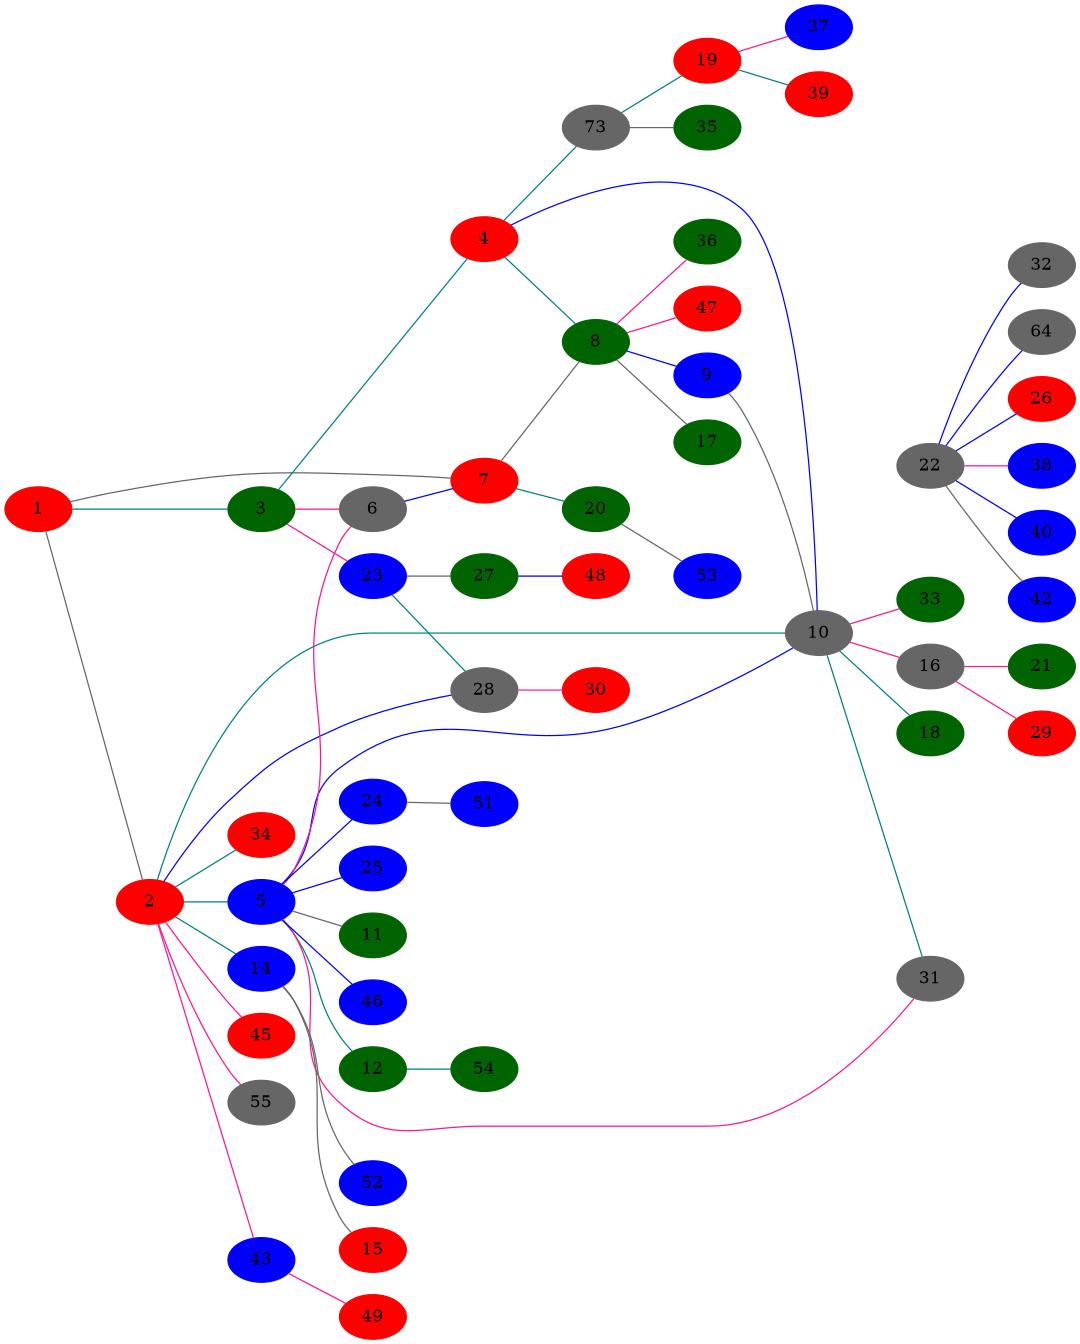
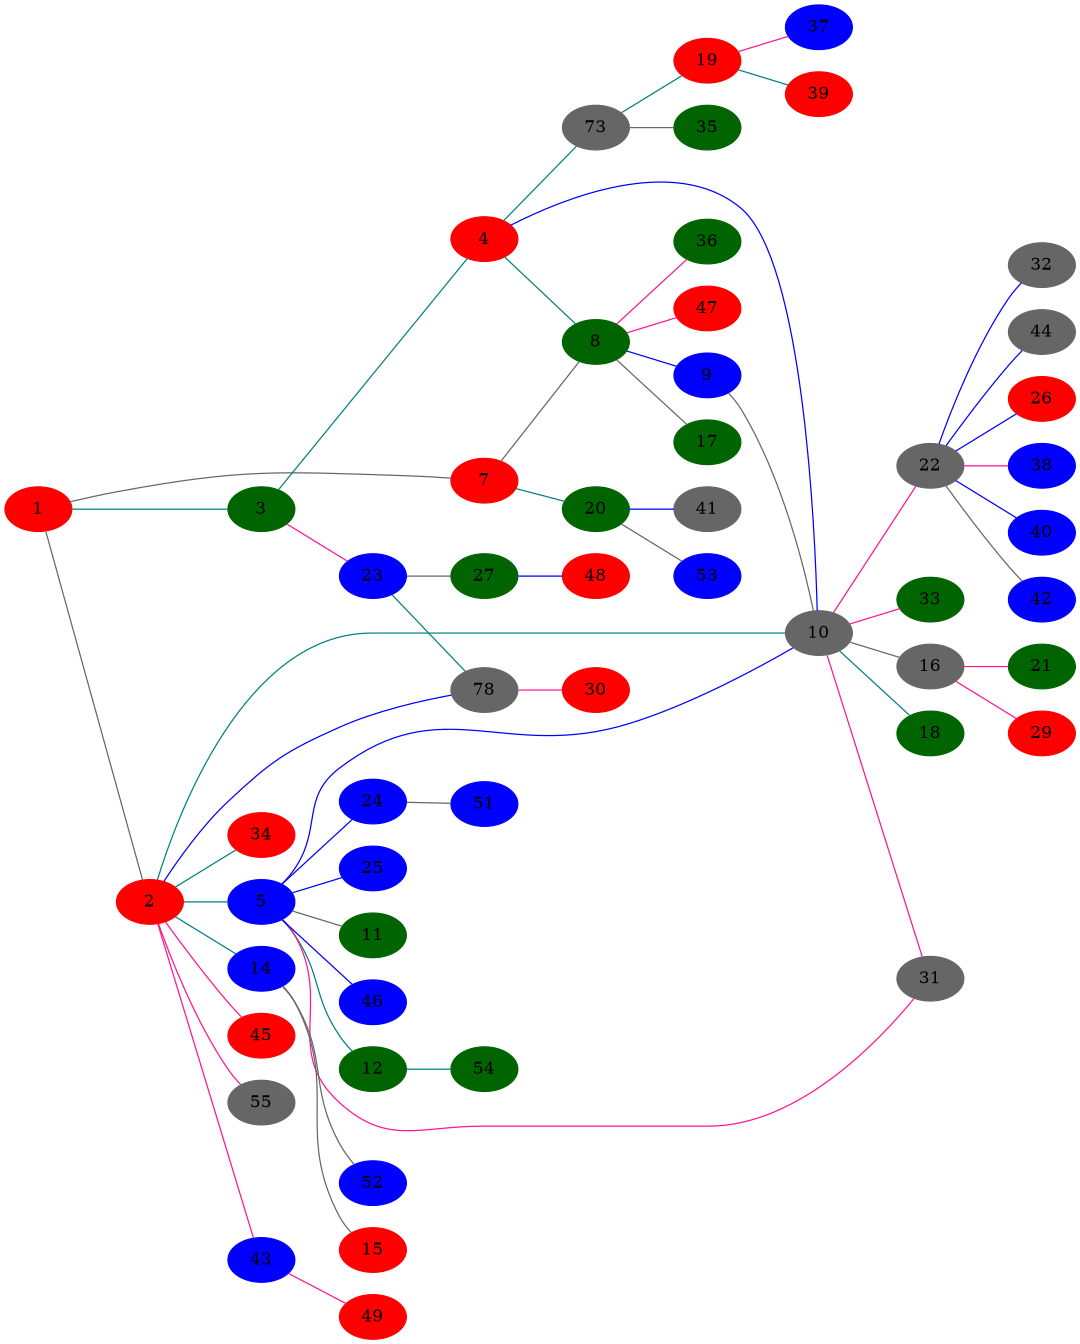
(1042, 332) -> (1042, 332)
(373, 509) -> none
none -> (707, 509)
none -> (875, 549)
(875, 650) -> (875, 650)
(484, 690) -> (484, 690)
(875, 806) -> (875, 806)
